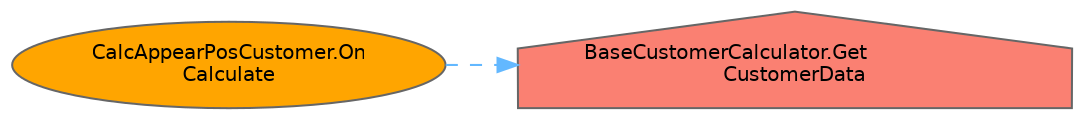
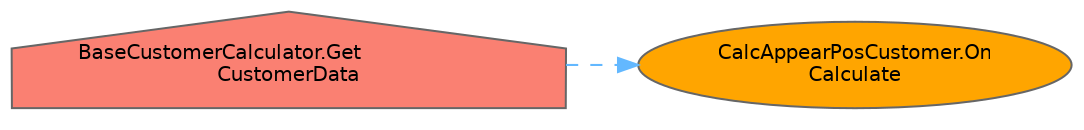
(472, 65) -> (592, 65)
